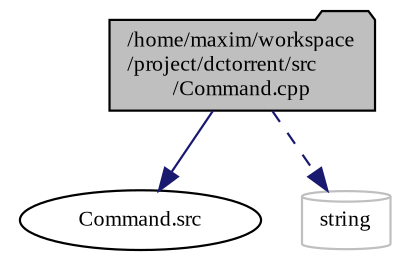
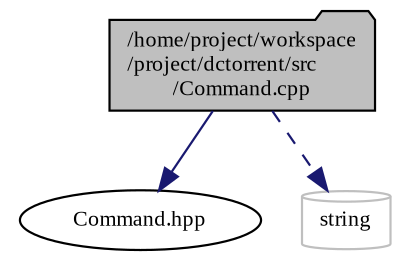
(242, 65) -> (242, 65)
(140, 220) -> (140, 220)
